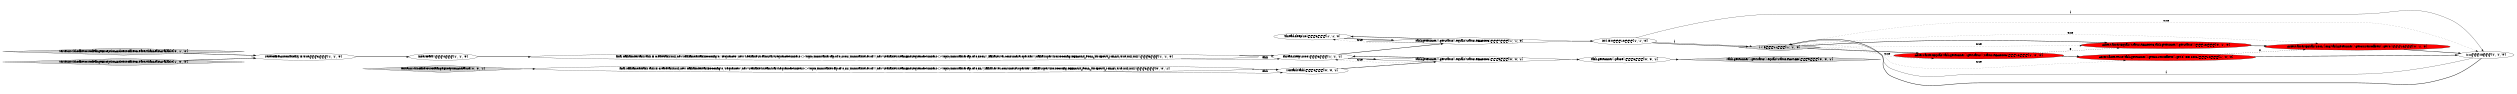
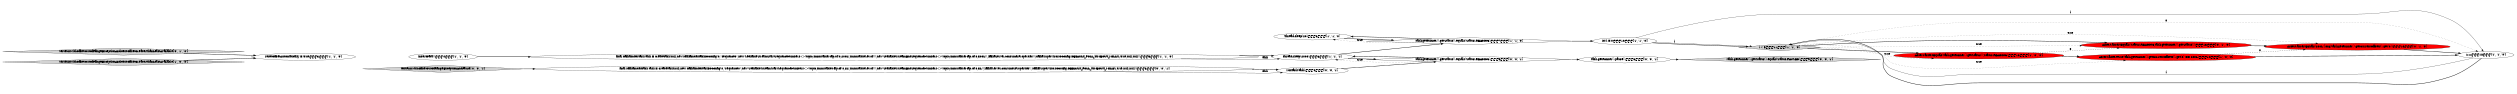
(2166, 21) -> (2166, 21)
(381, 57) -> none
